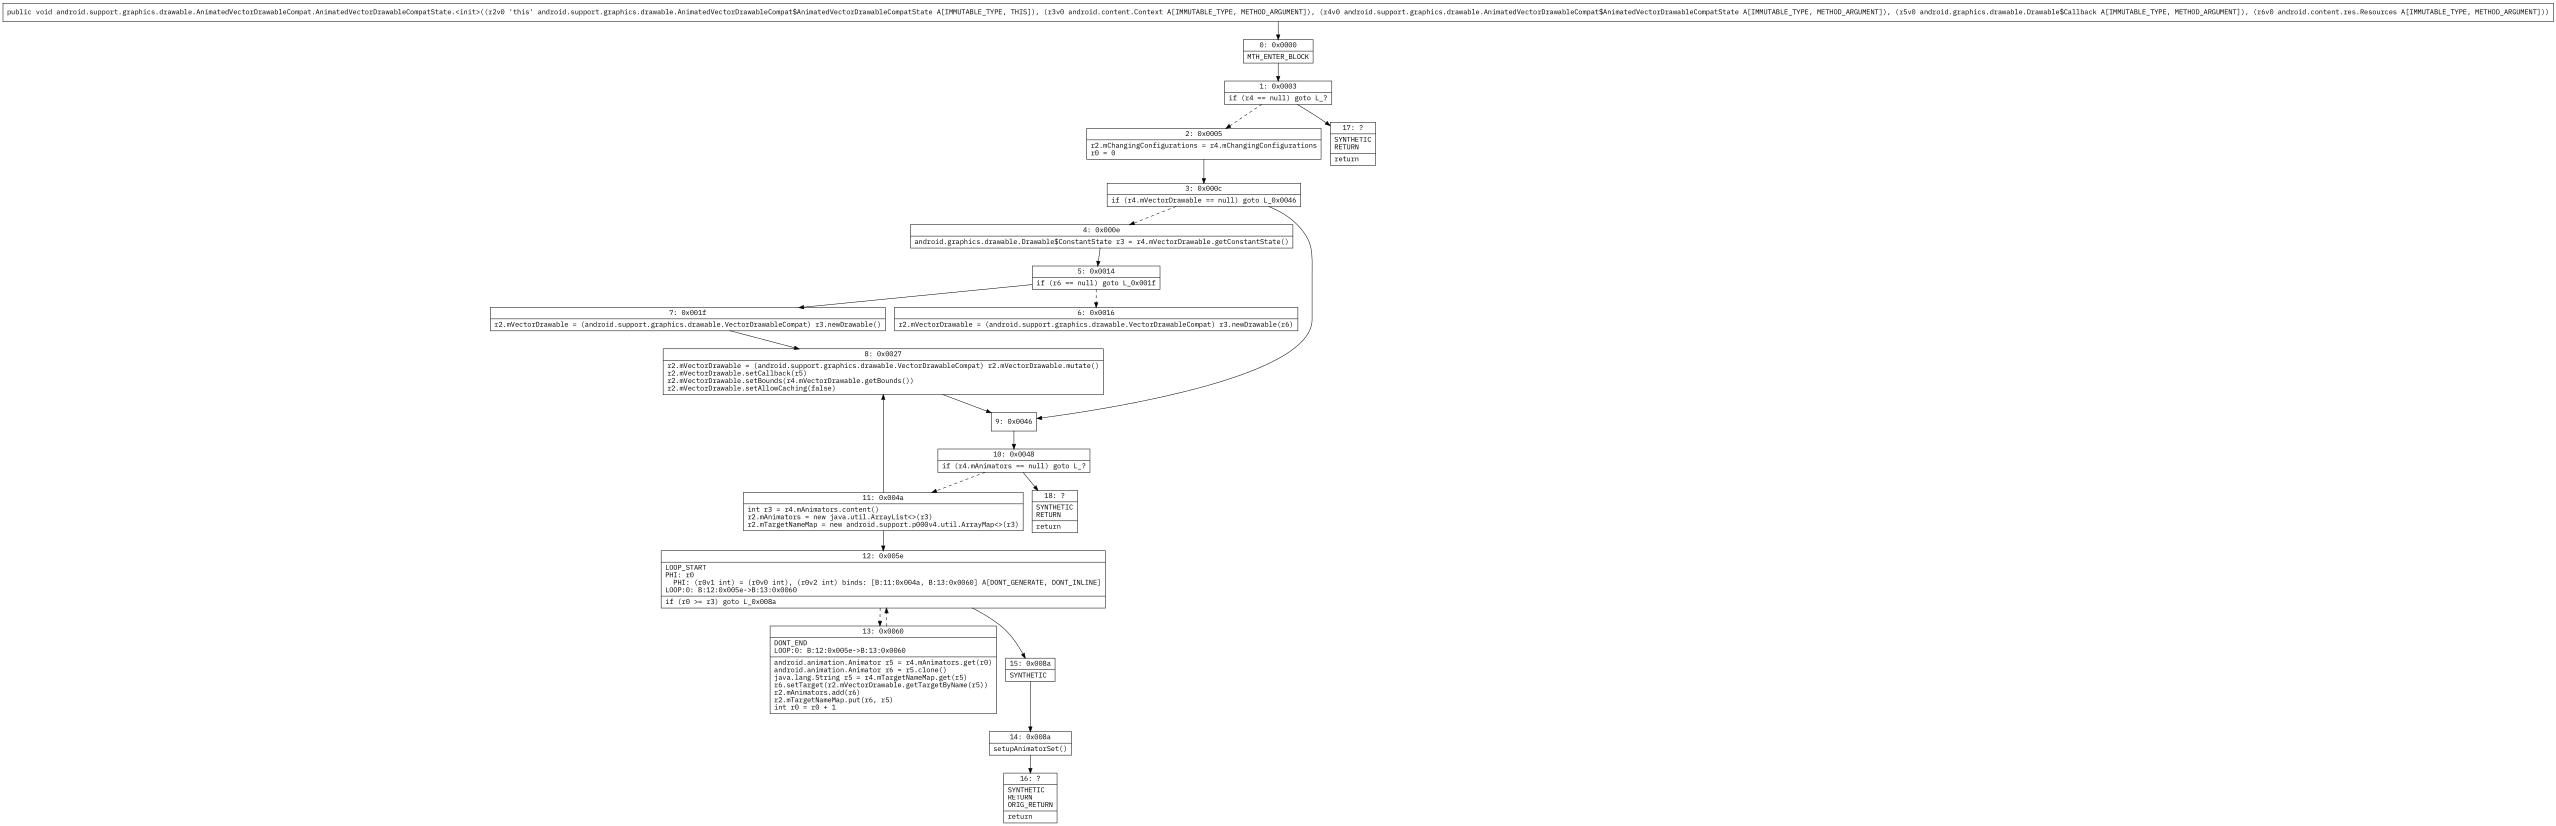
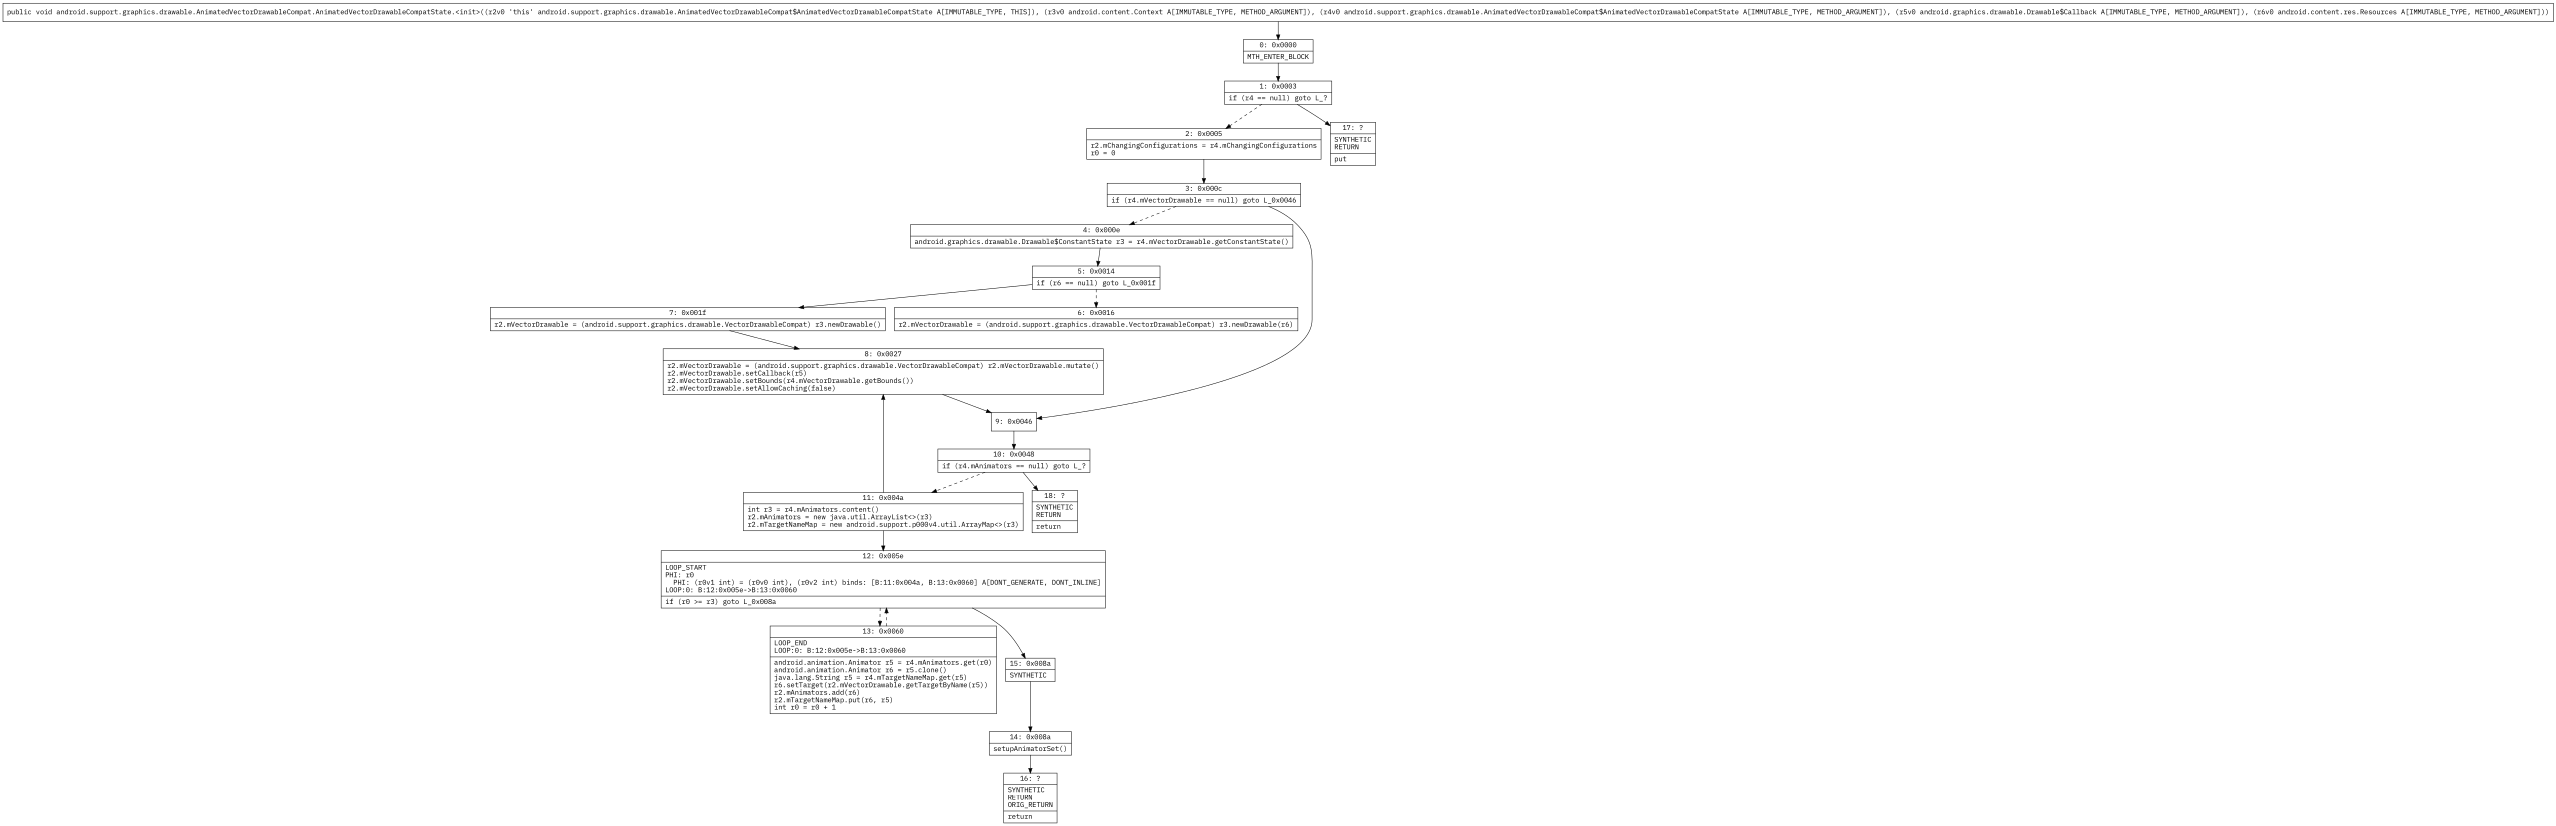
(1347, 159) -> (1341, 159)
(791, 643) -> (791, 643)
